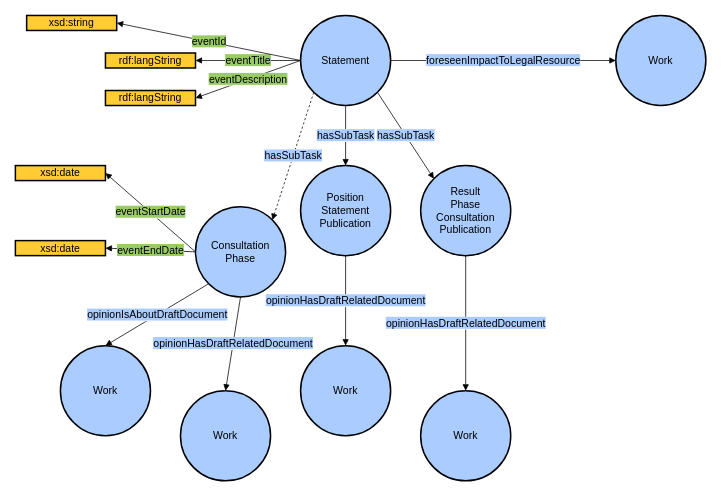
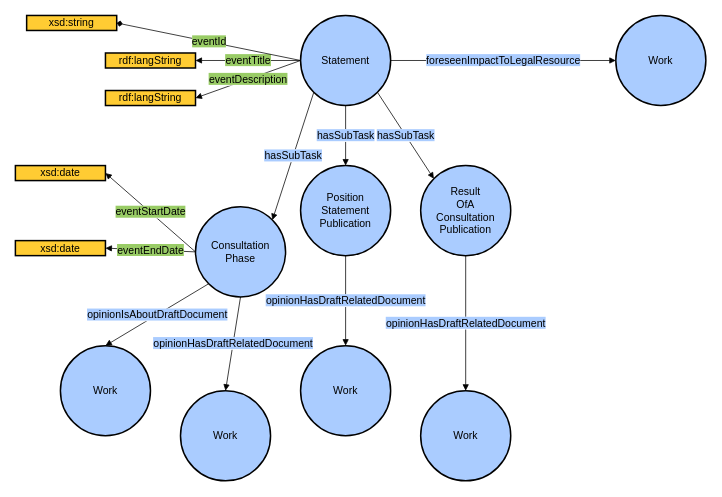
(124, 24) -> (123, 24)
(304, 121) -> (304, 121)
(465, 210) -> (465, 210)
